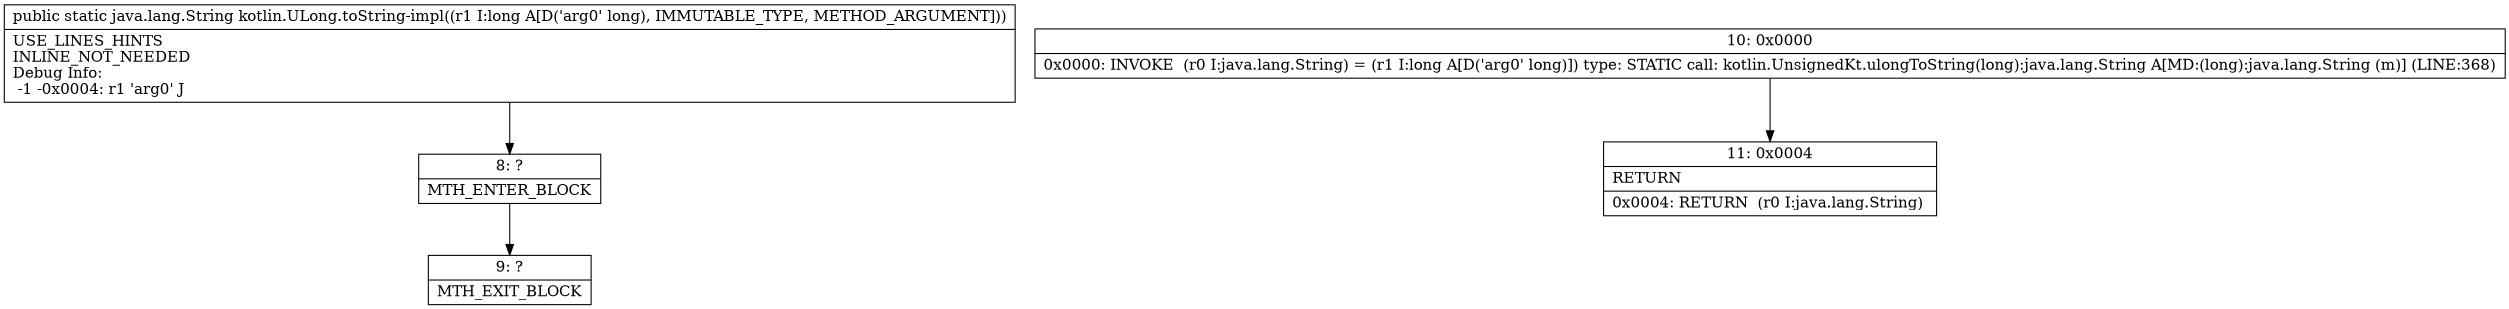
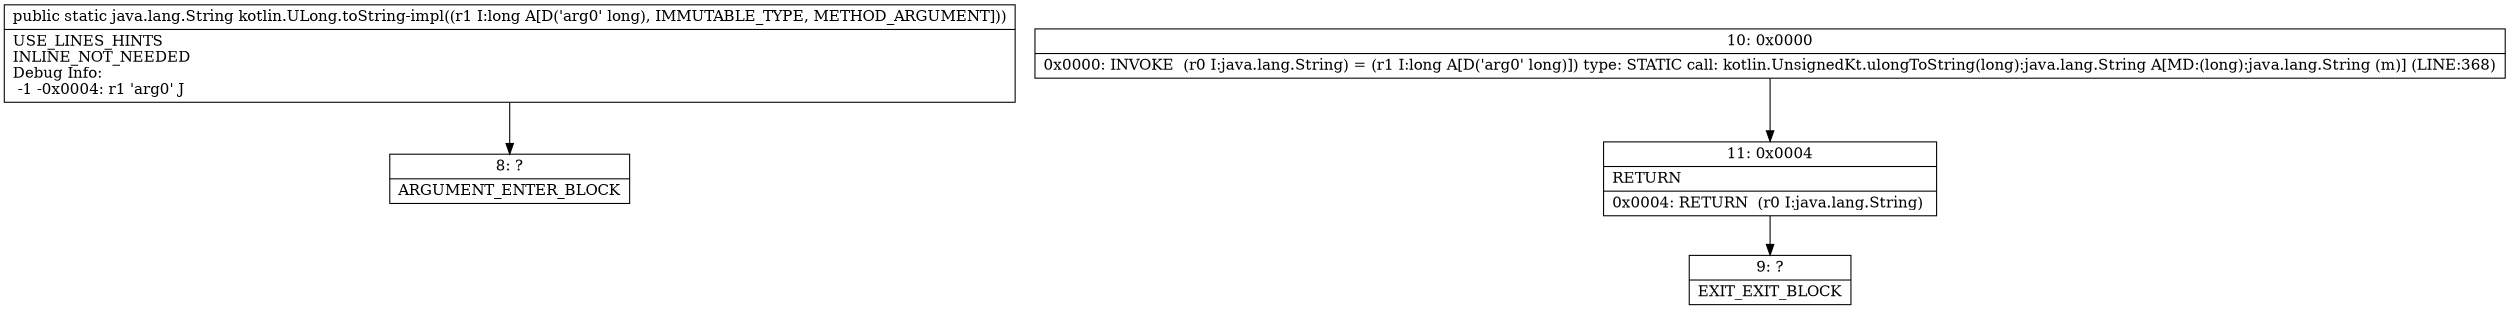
(510, 191) -> (510, 191)
(510, 224) -> (1770, 230)
(510, 292) -> (1770, 292)
